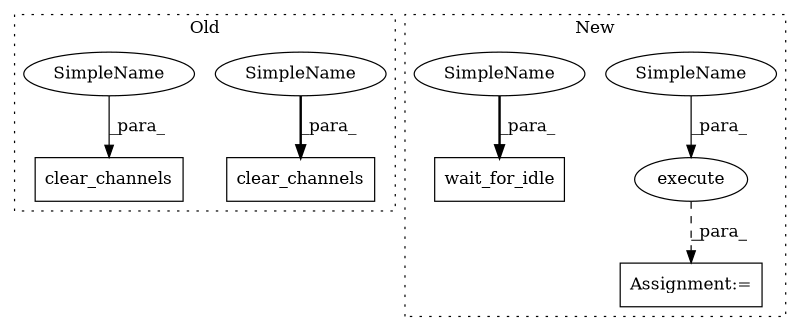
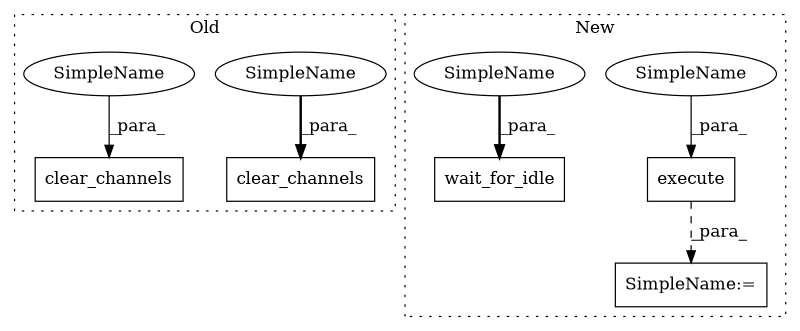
(691, 179) -> (691, 179)
(691, 285) -> (691, 285)
